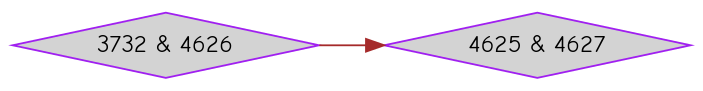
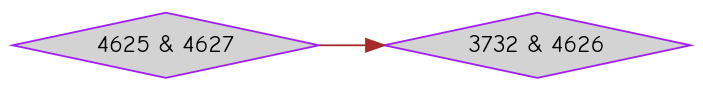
(343, 45) -> (343, 45)
